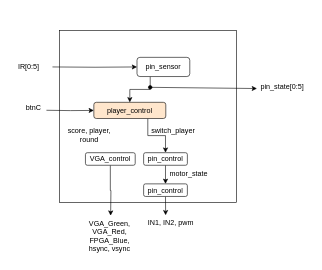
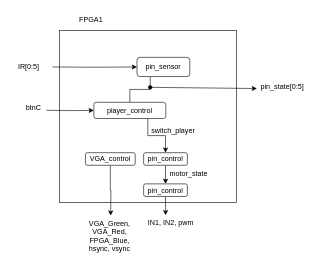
none -> (91, 20)
(130, 96) -> (130, 98)
(130, 110) -> (130, 110)
(89, 135) -> none
